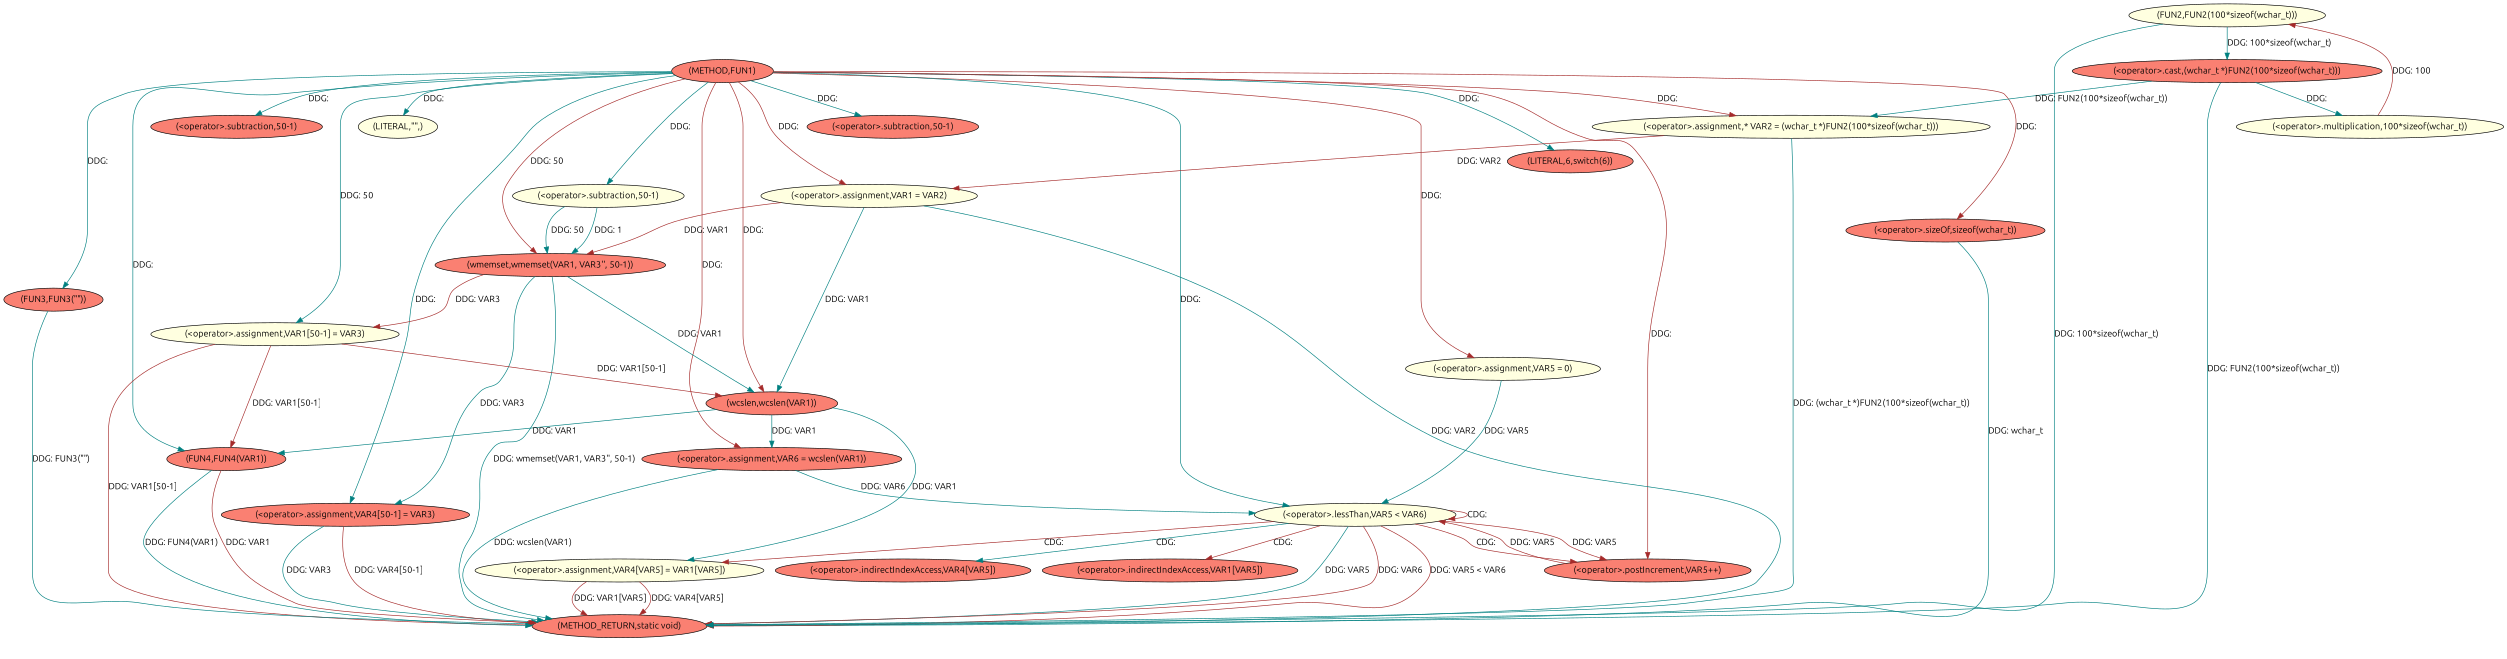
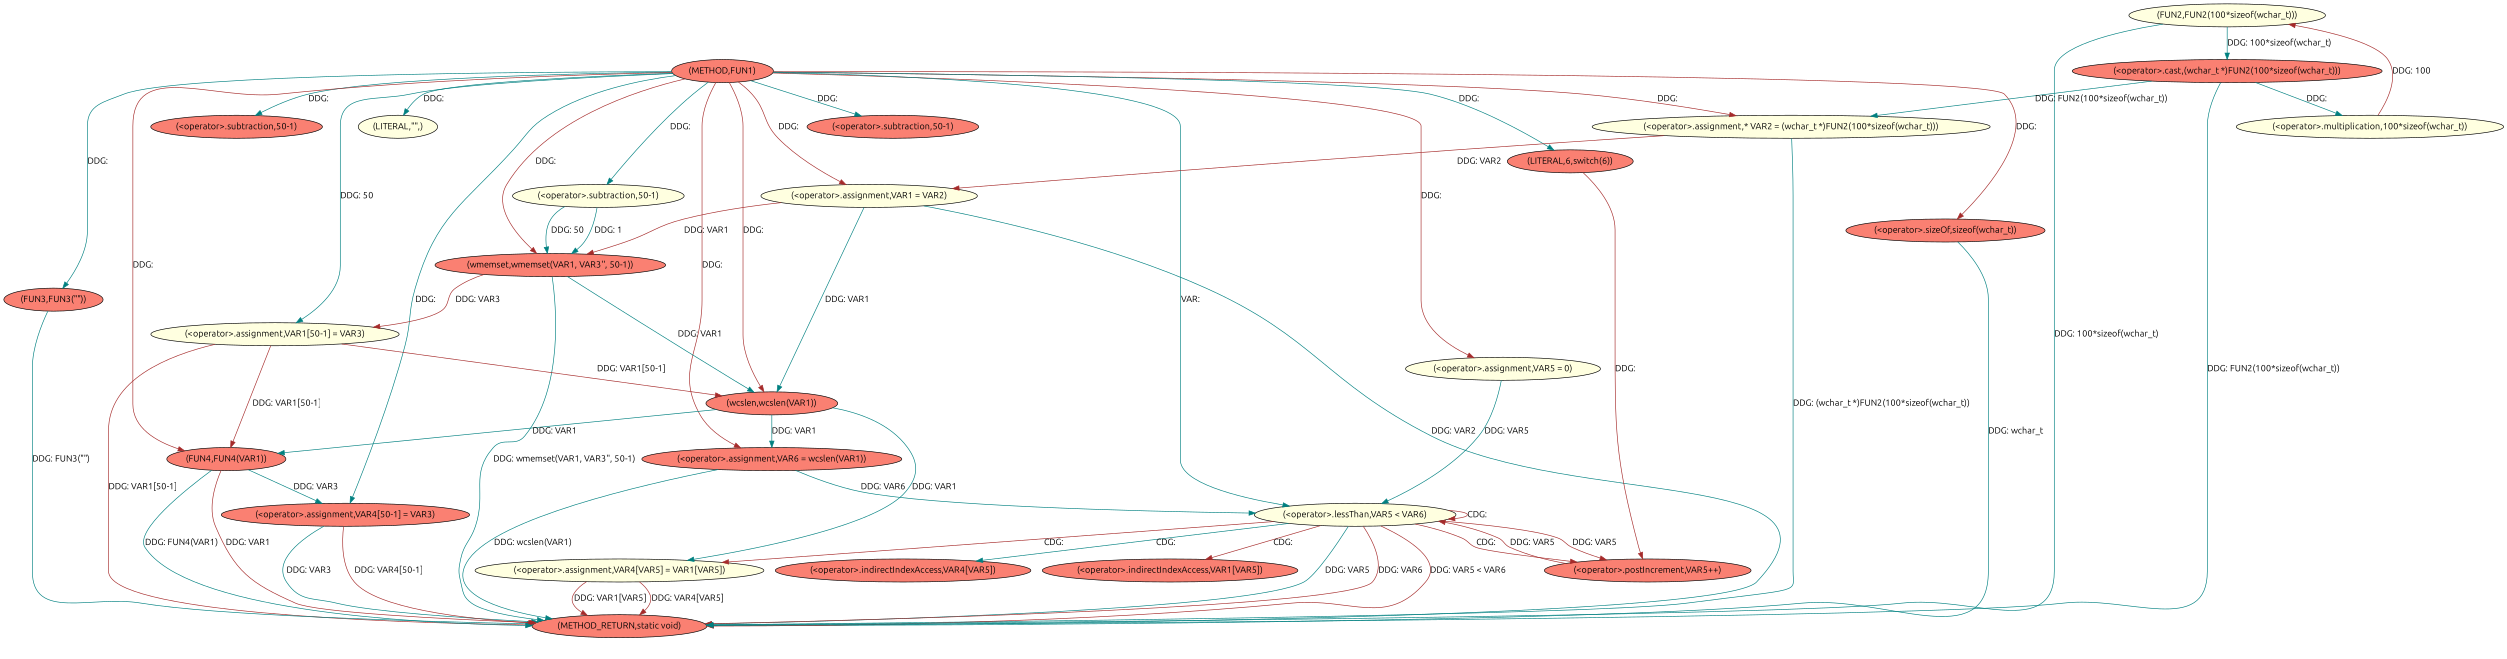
(218, 91) -> (218, 91)
(1480, 94) -> (1615, 359)
(547, 161) -> (547, 161)
(1192, 300) -> (1192, 300)
(479, 393) -> (282, 485)
